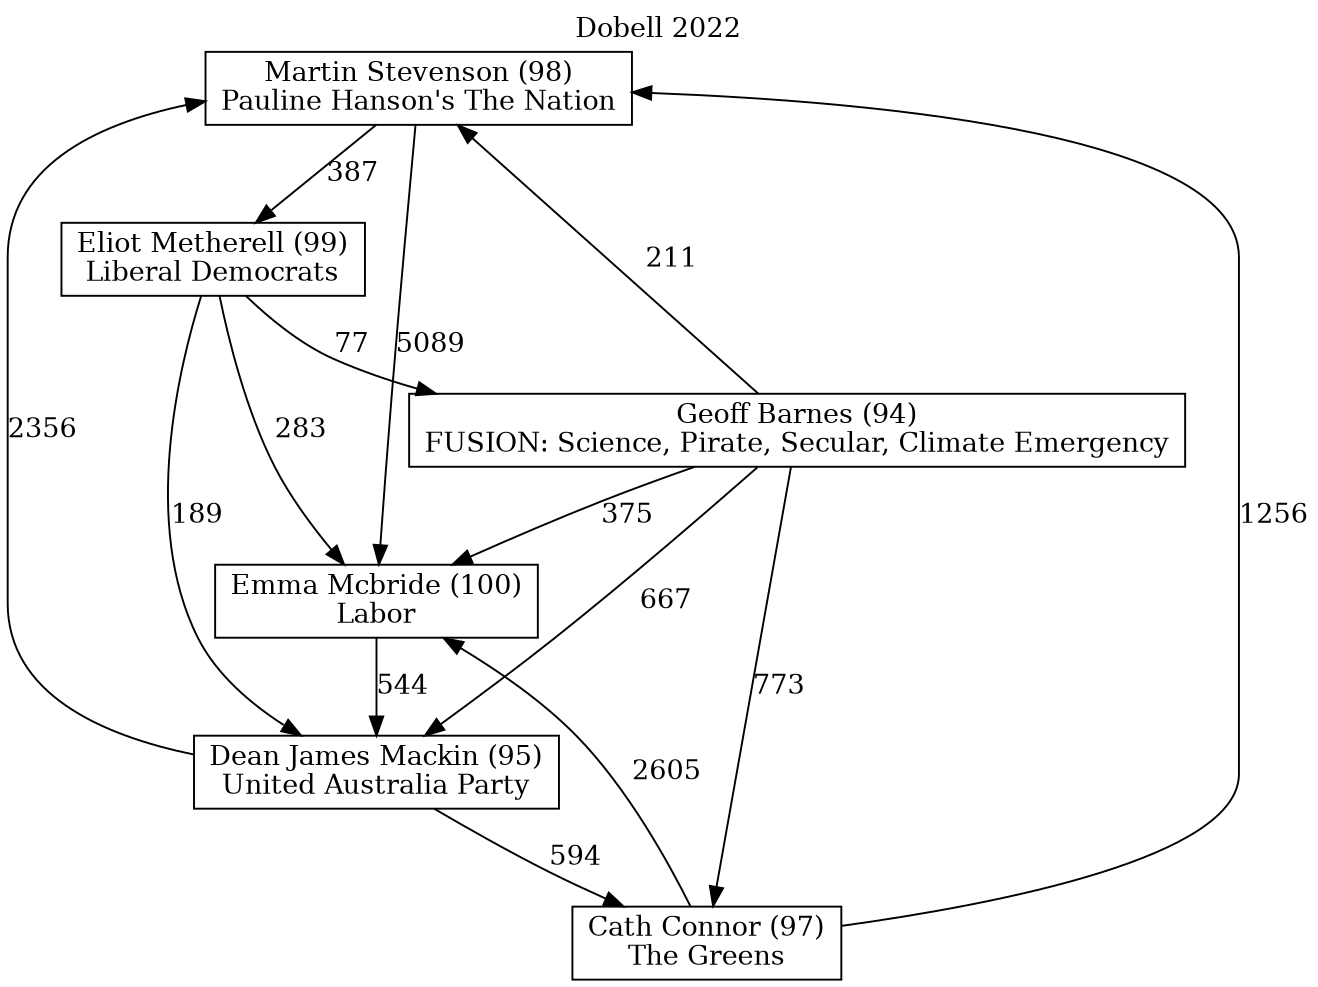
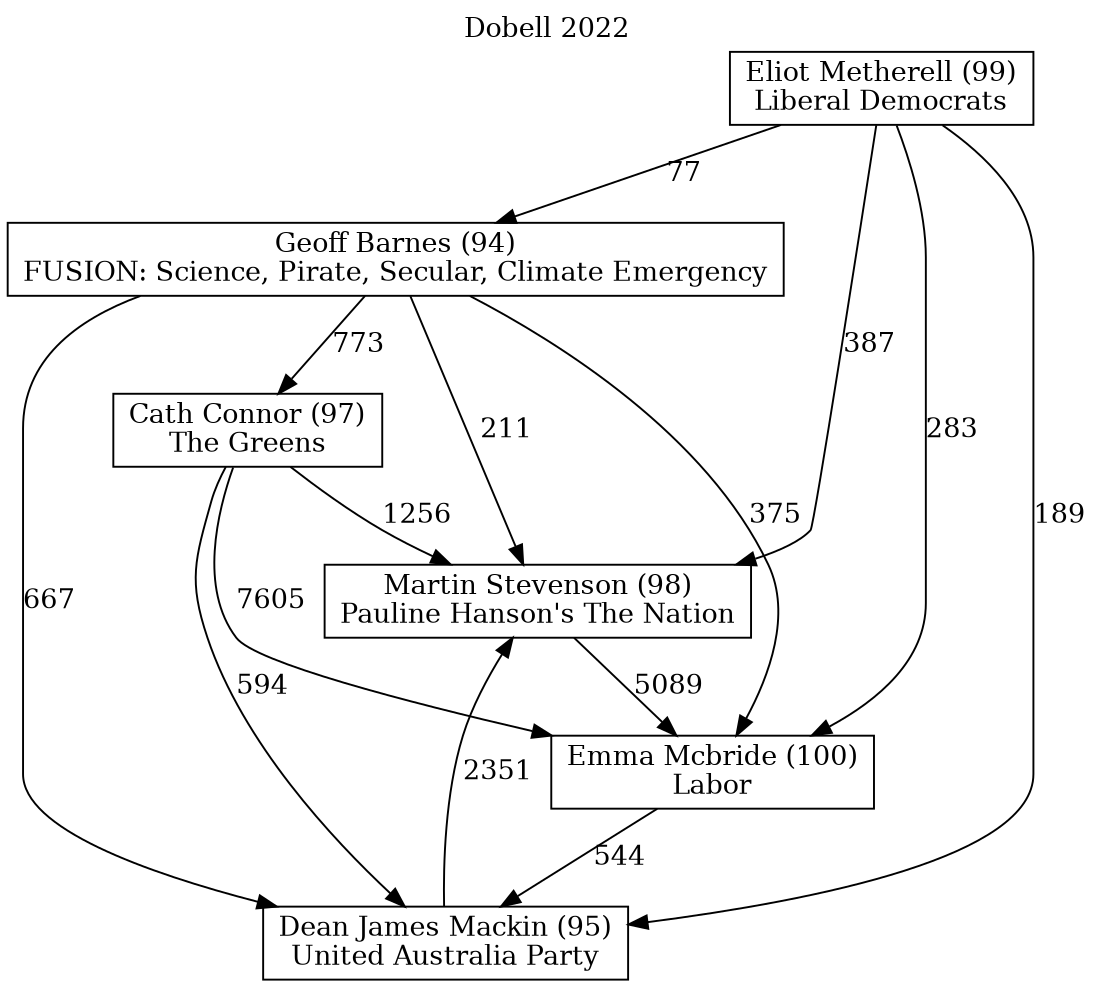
(324, 167) -> (840, 359)
(43, 430) -> (498, 772)
(667, 772) -> (272, 601)
(519, 856) -> (236, 702)
